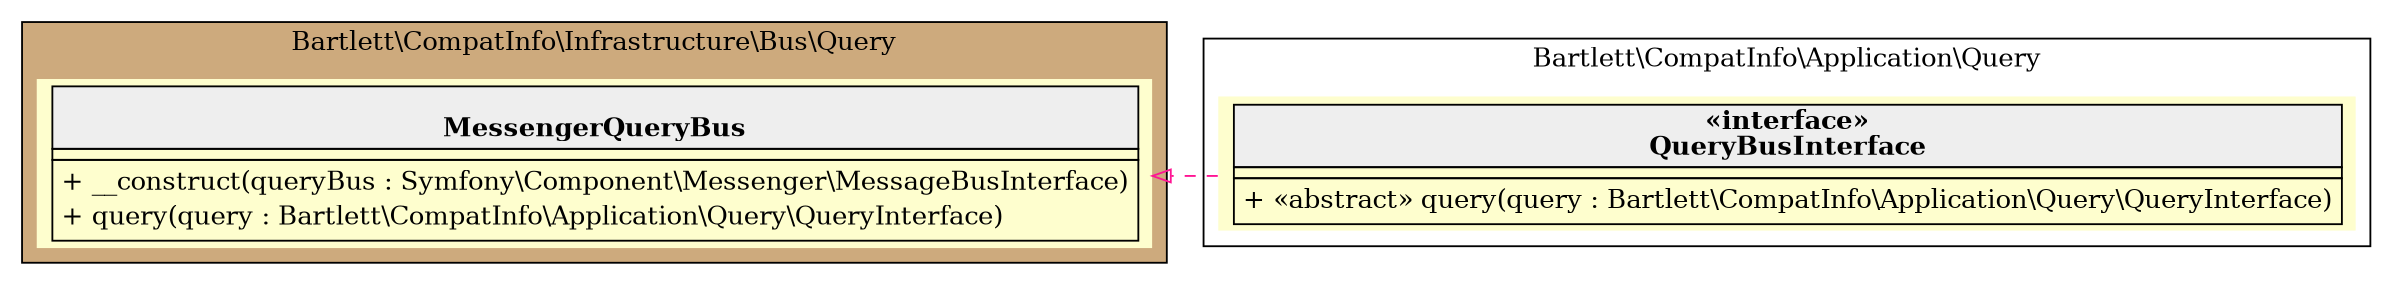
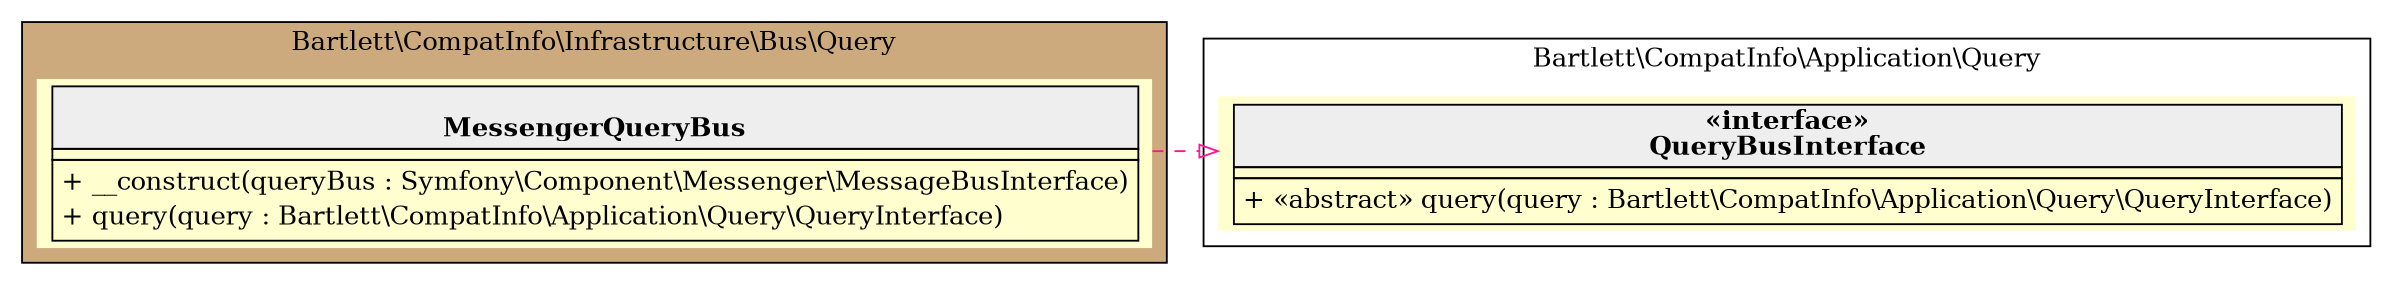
(1192, 176) -> (1178, 151)
